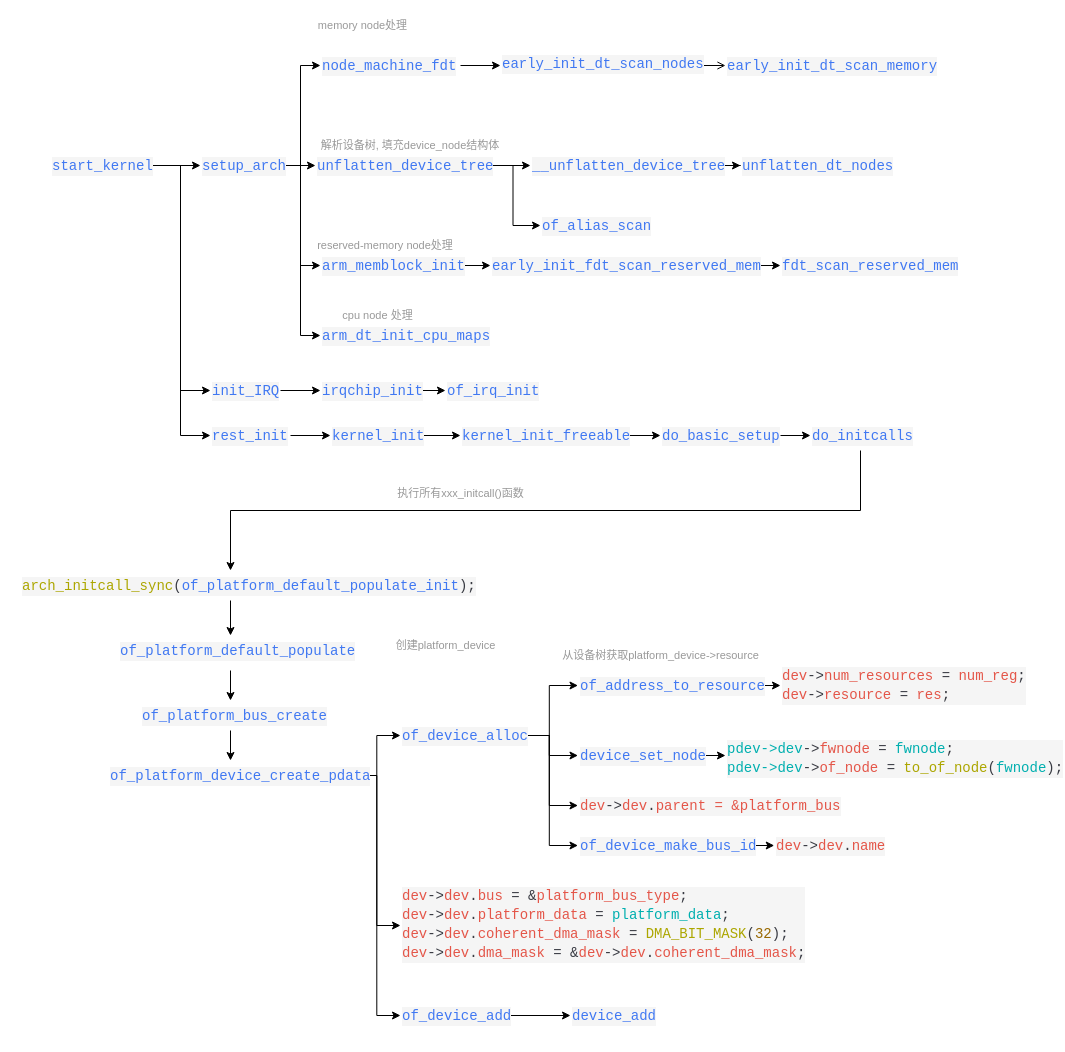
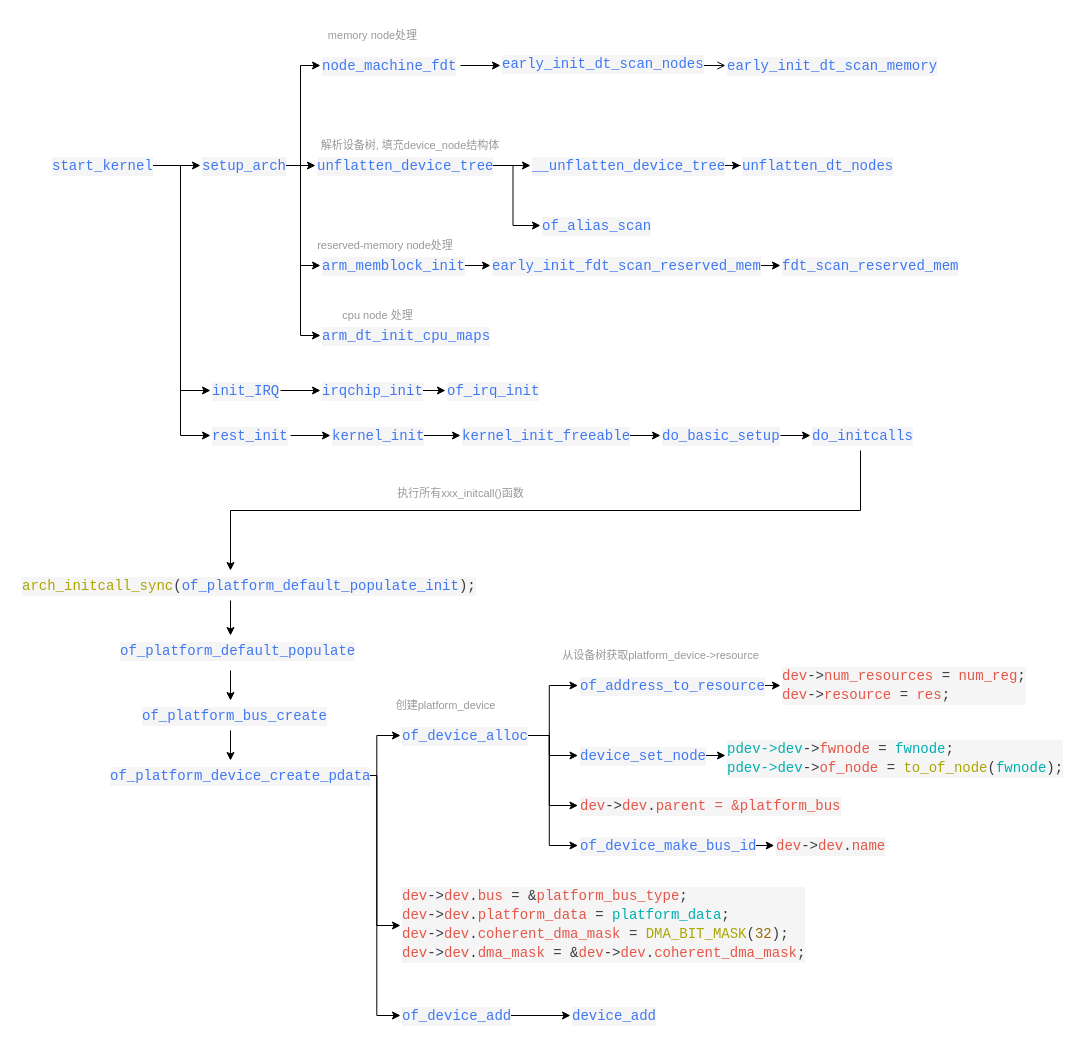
(363, 26) -> (373, 36)
(446, 646) -> (446, 706)
